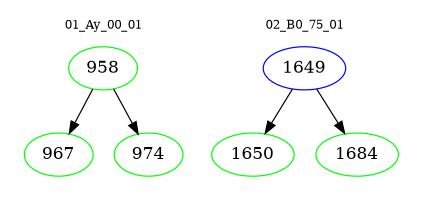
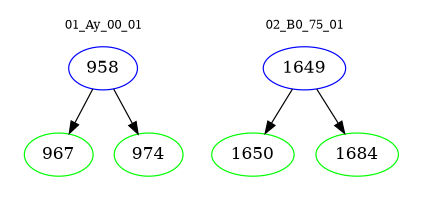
(103, 68) -> (103, 68)
